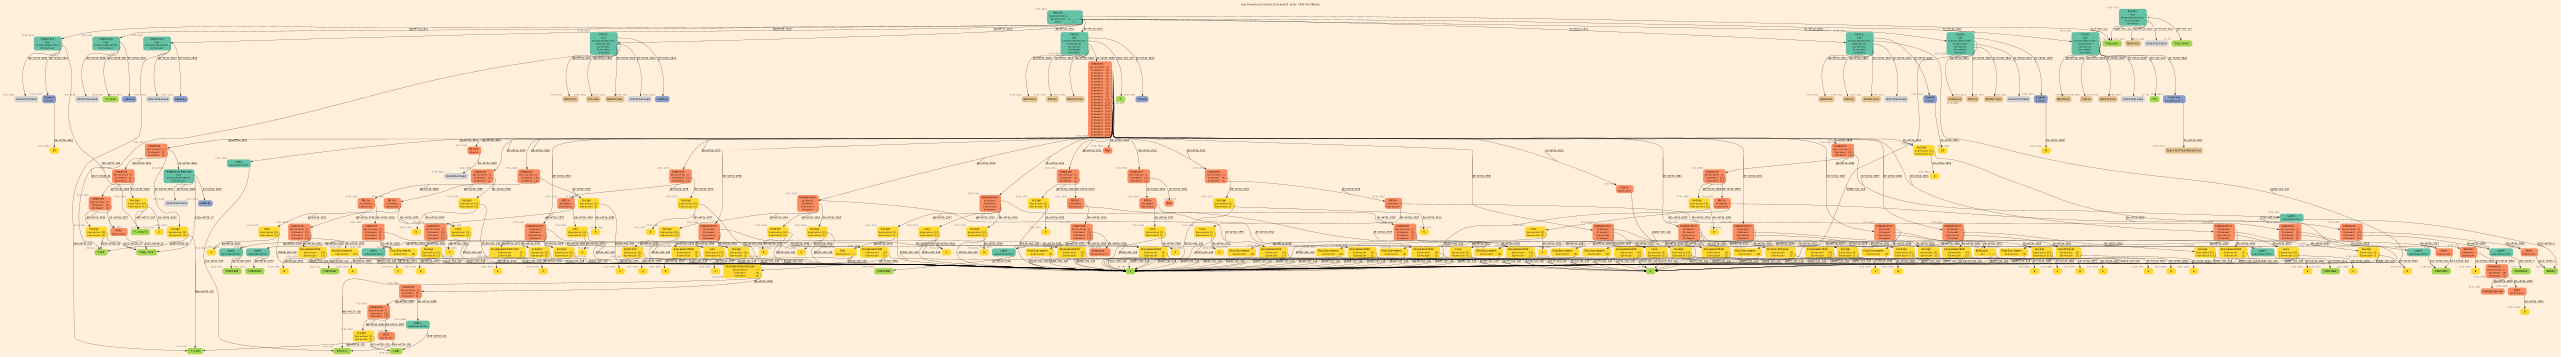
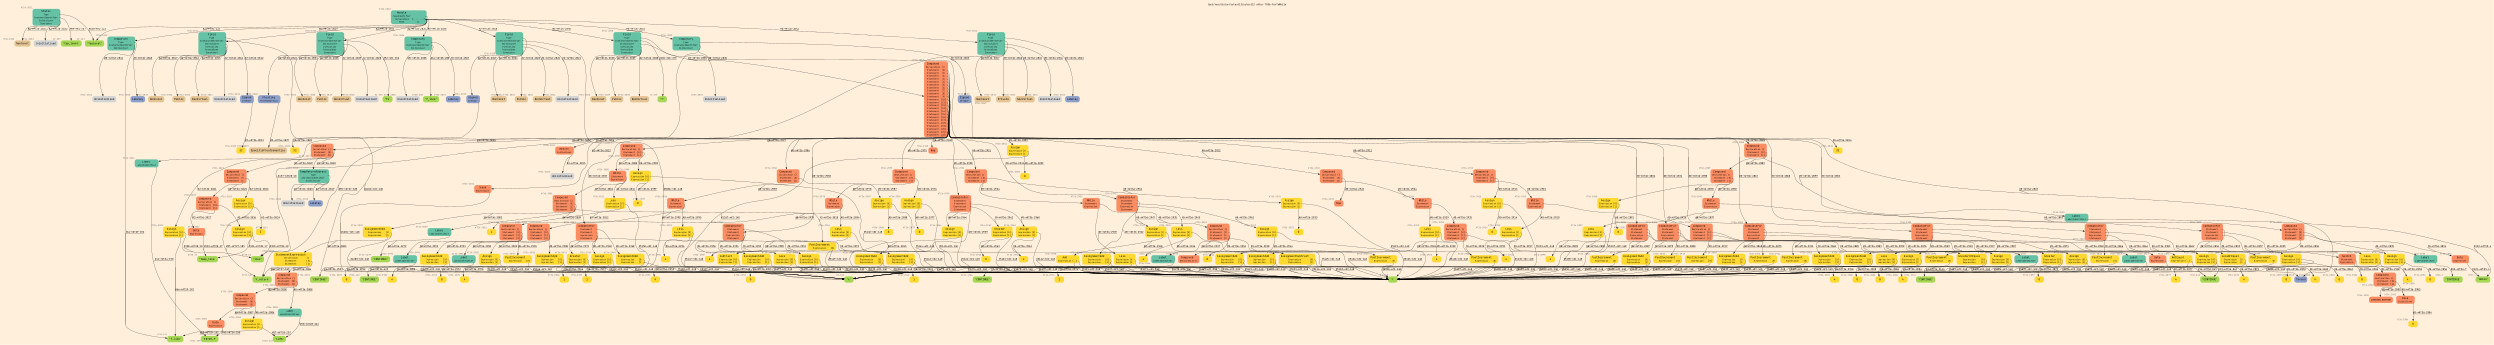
(474, 152) -> (564, 152)
(194, 227) -> none
(1982, 254) -> (2178, 261)
(818, 264) -> (1704, 271)
(518, 283) -> (285, 268)
